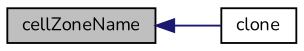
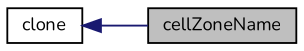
(198, 26) -> (125, 26)
